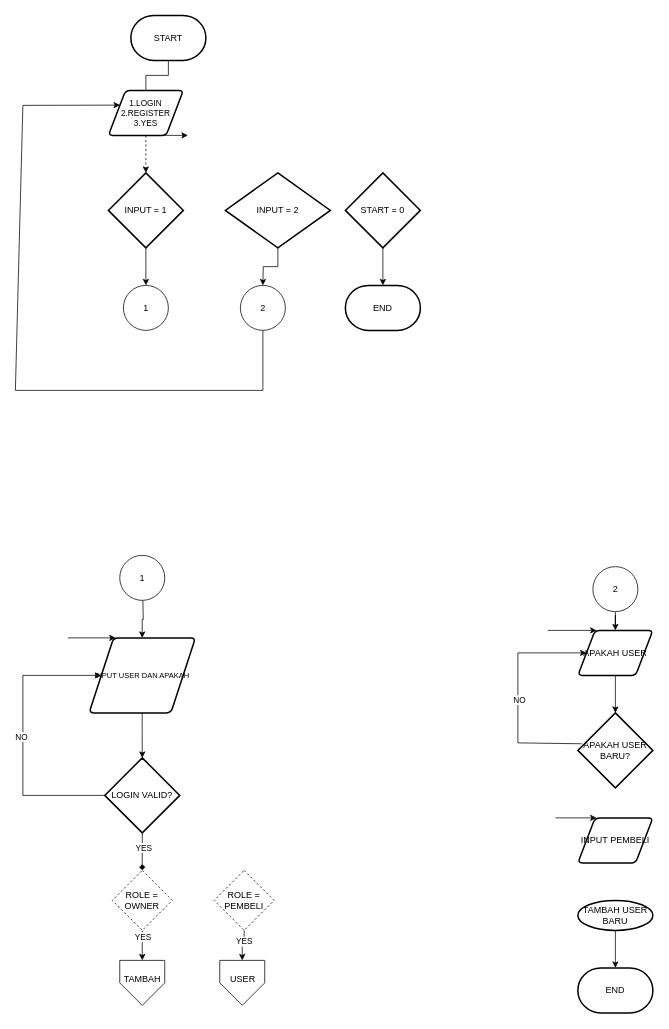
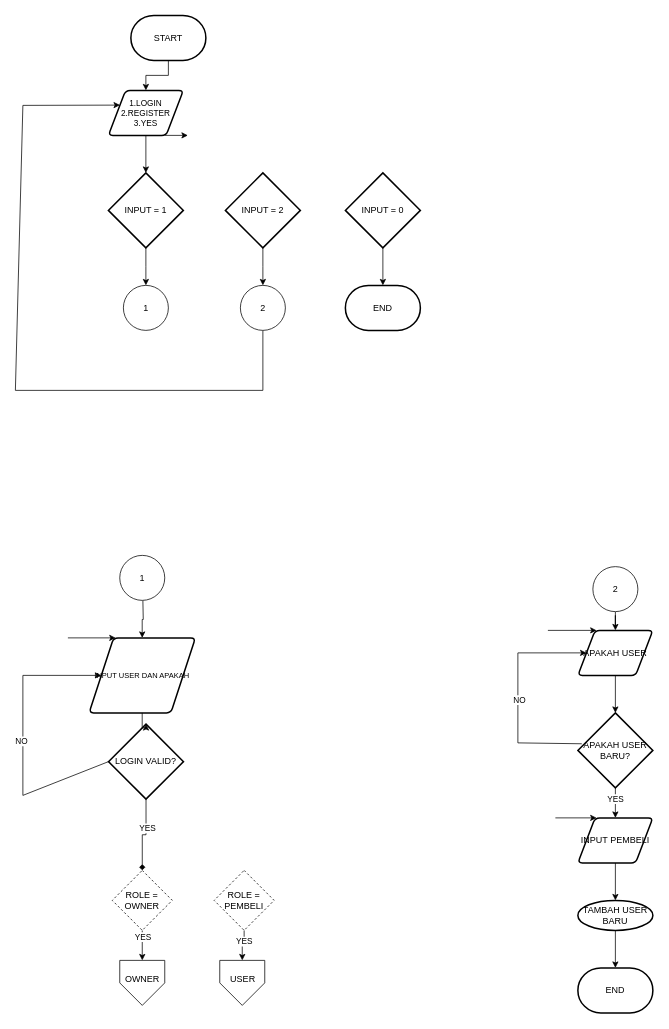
(146, 86) -> (146, 84)
(146, 152) -> (146, 152)
(278, 210) -> (263, 210)
(383, 210) -> (383, 210)
(142, 795) -> (146, 762)
none -> (615, 800)
none -> (615, 879)
(143, 979) -> (143, 979)
